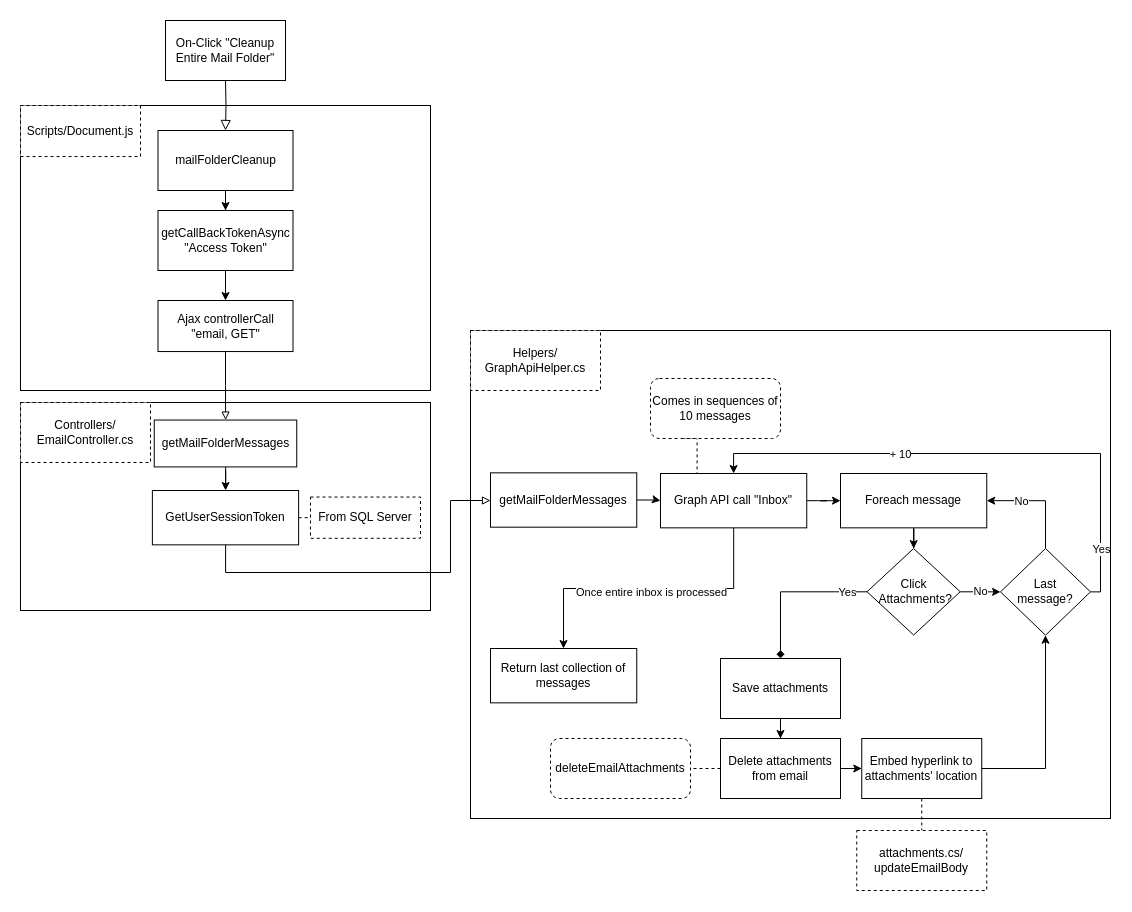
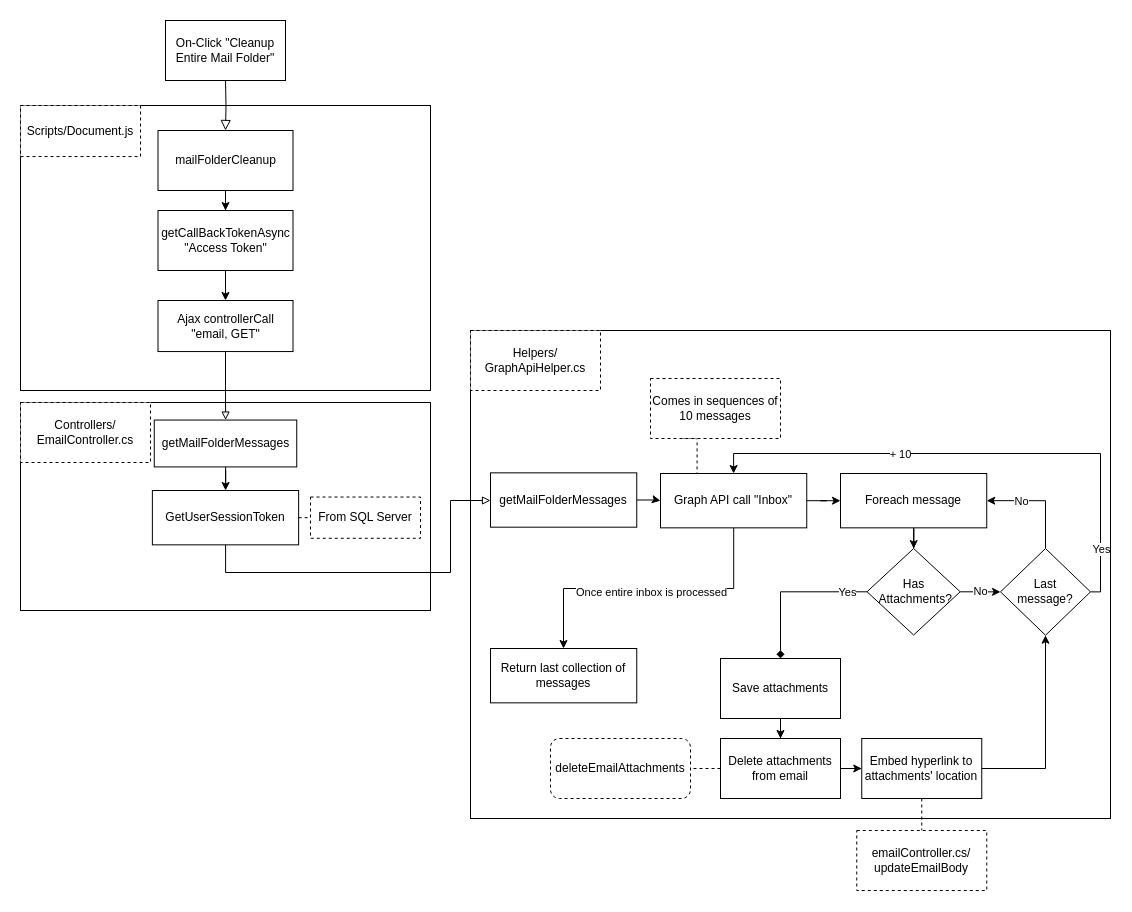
(716, 409) -> (716, 409)
(914, 592) -> (914, 592)
(922, 861) -> (922, 861)
